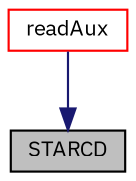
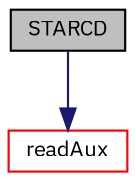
(68, 80) -> (68, 80)
